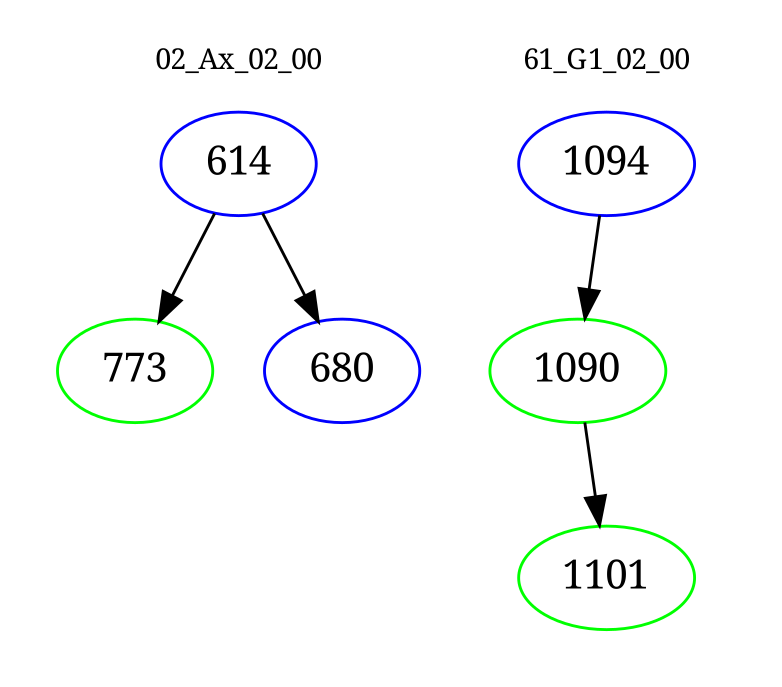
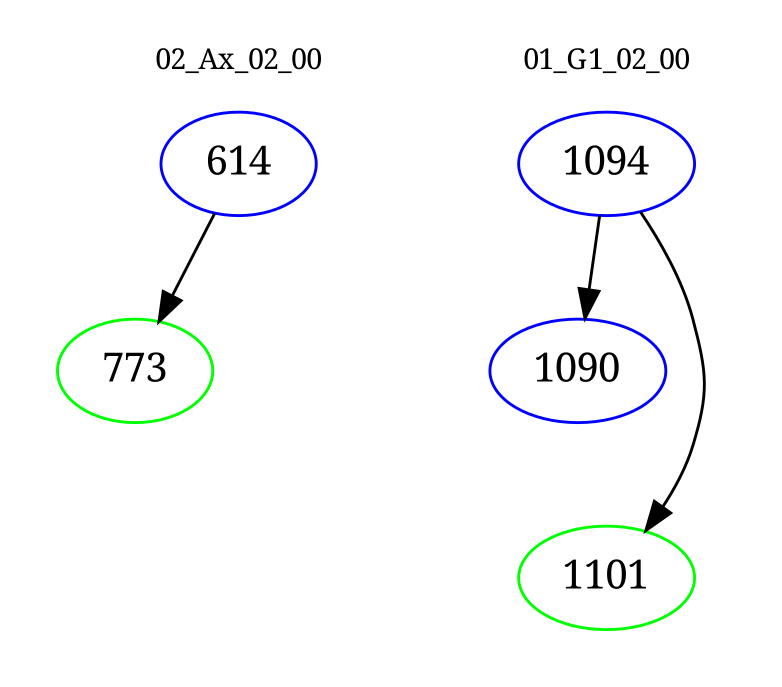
(607, 62) -> (607, 62)
(342, 371) -> none
(578, 371) -> (578, 371)
(590, 459) -> (702, 357)
